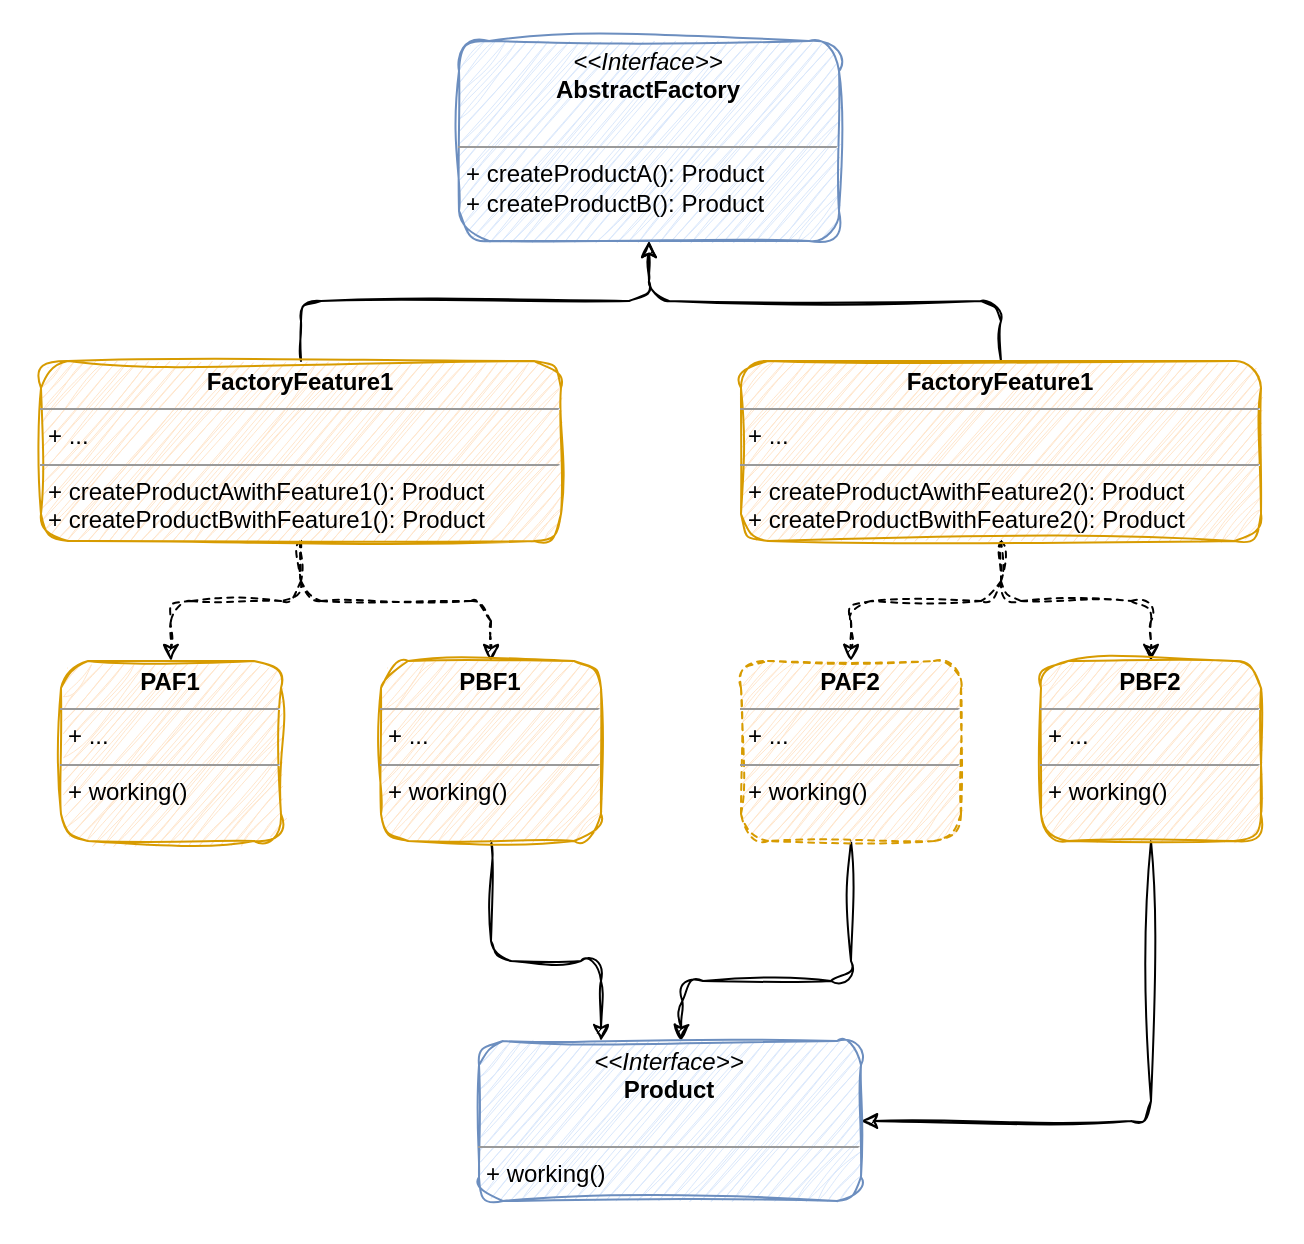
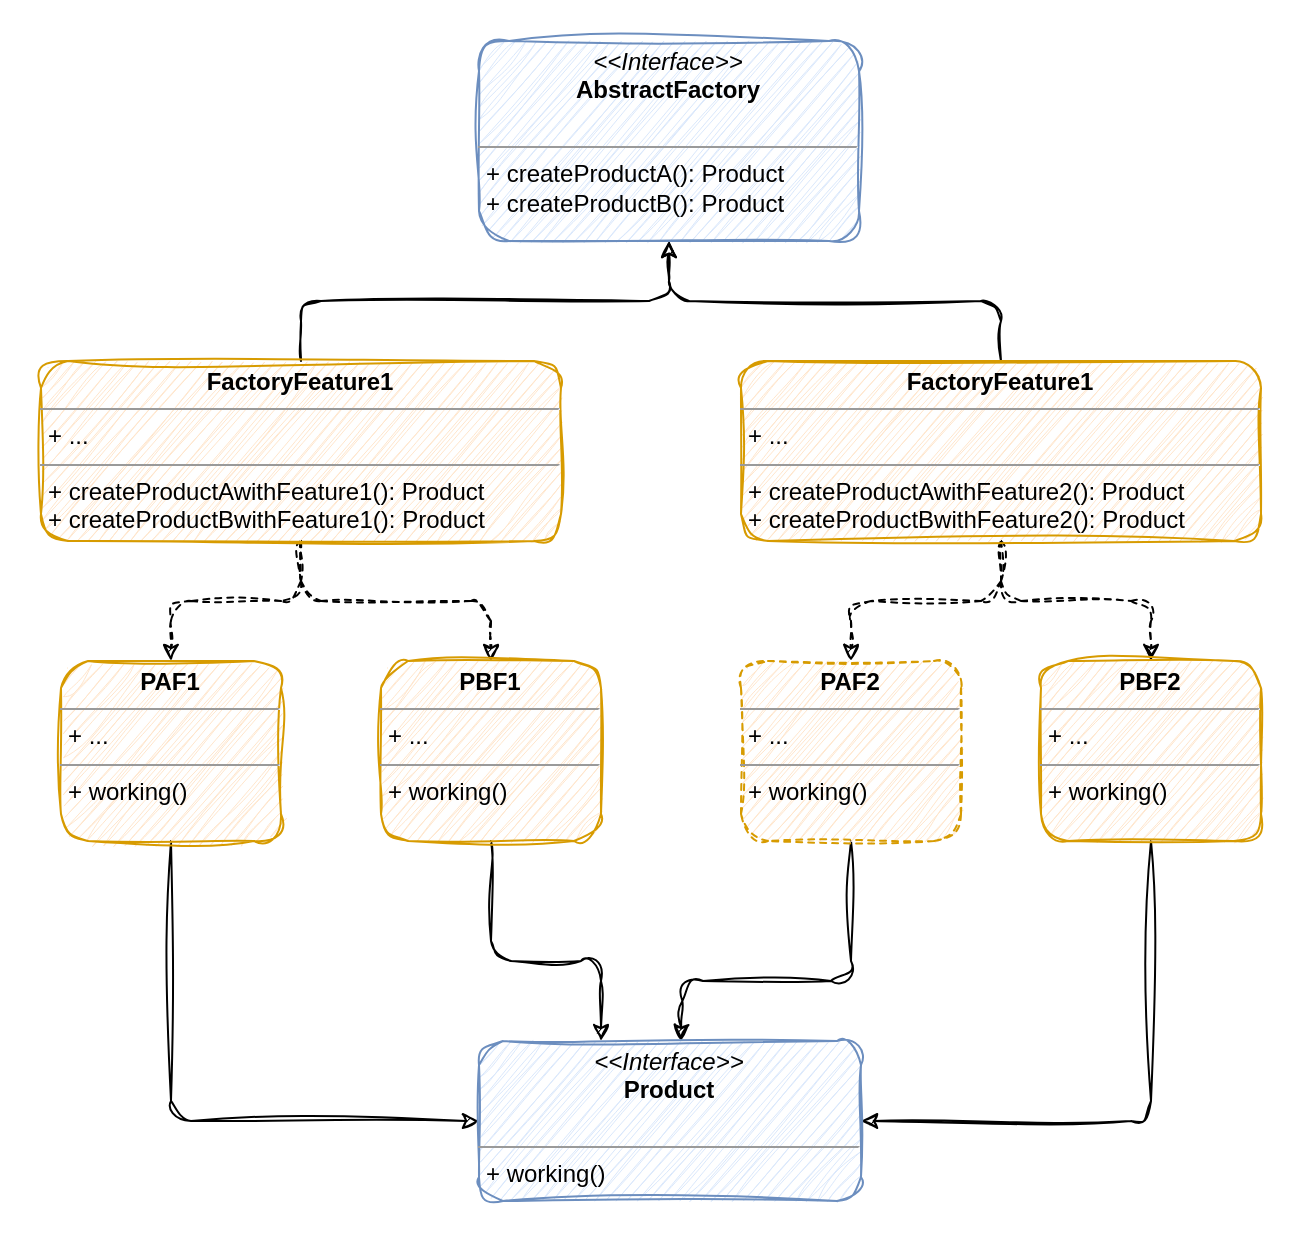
(649, 141) -> (669, 141)
none -> (187, 1121)
